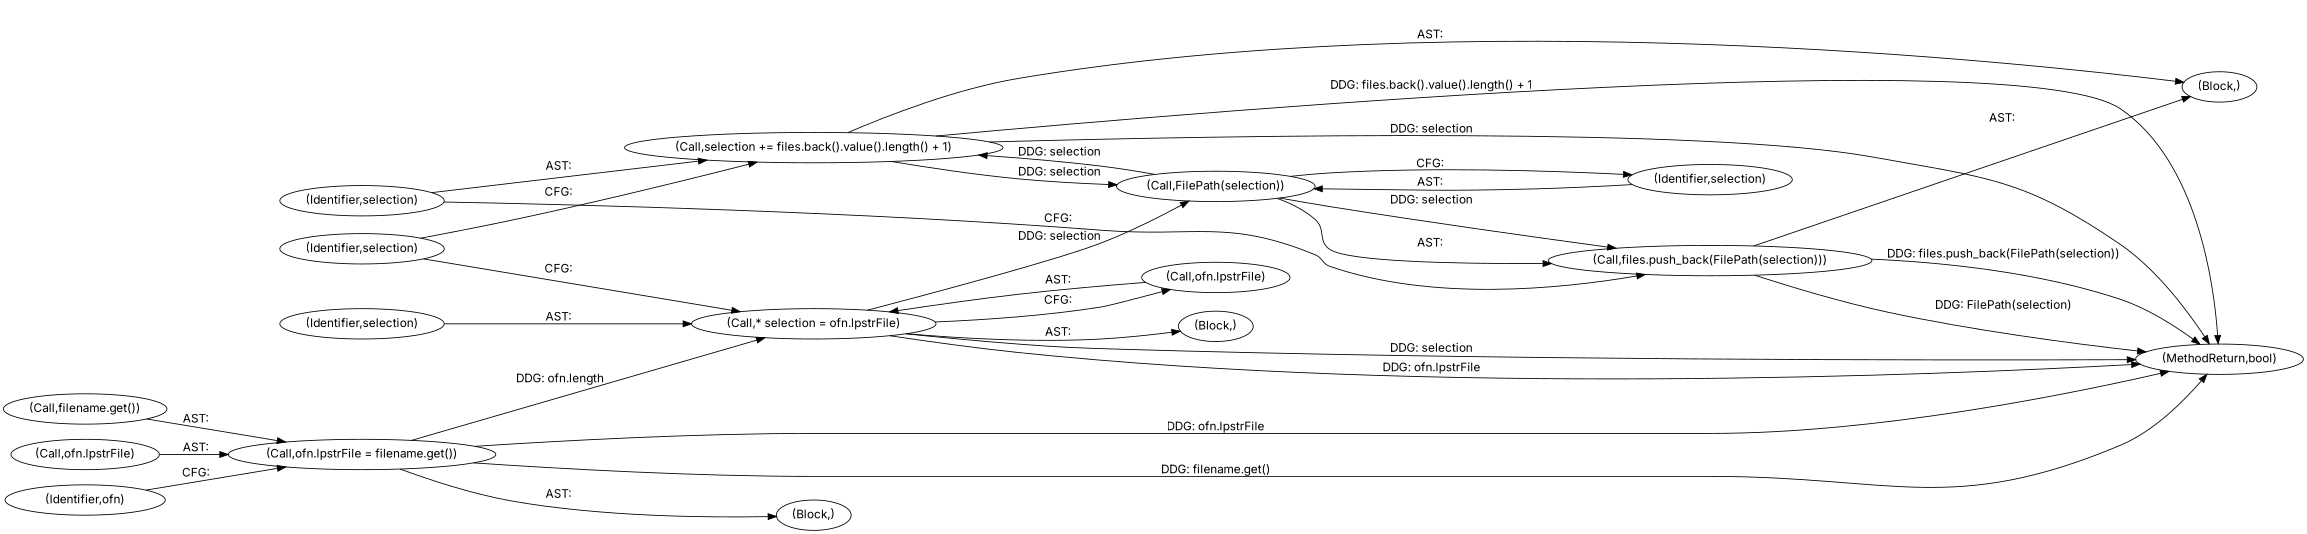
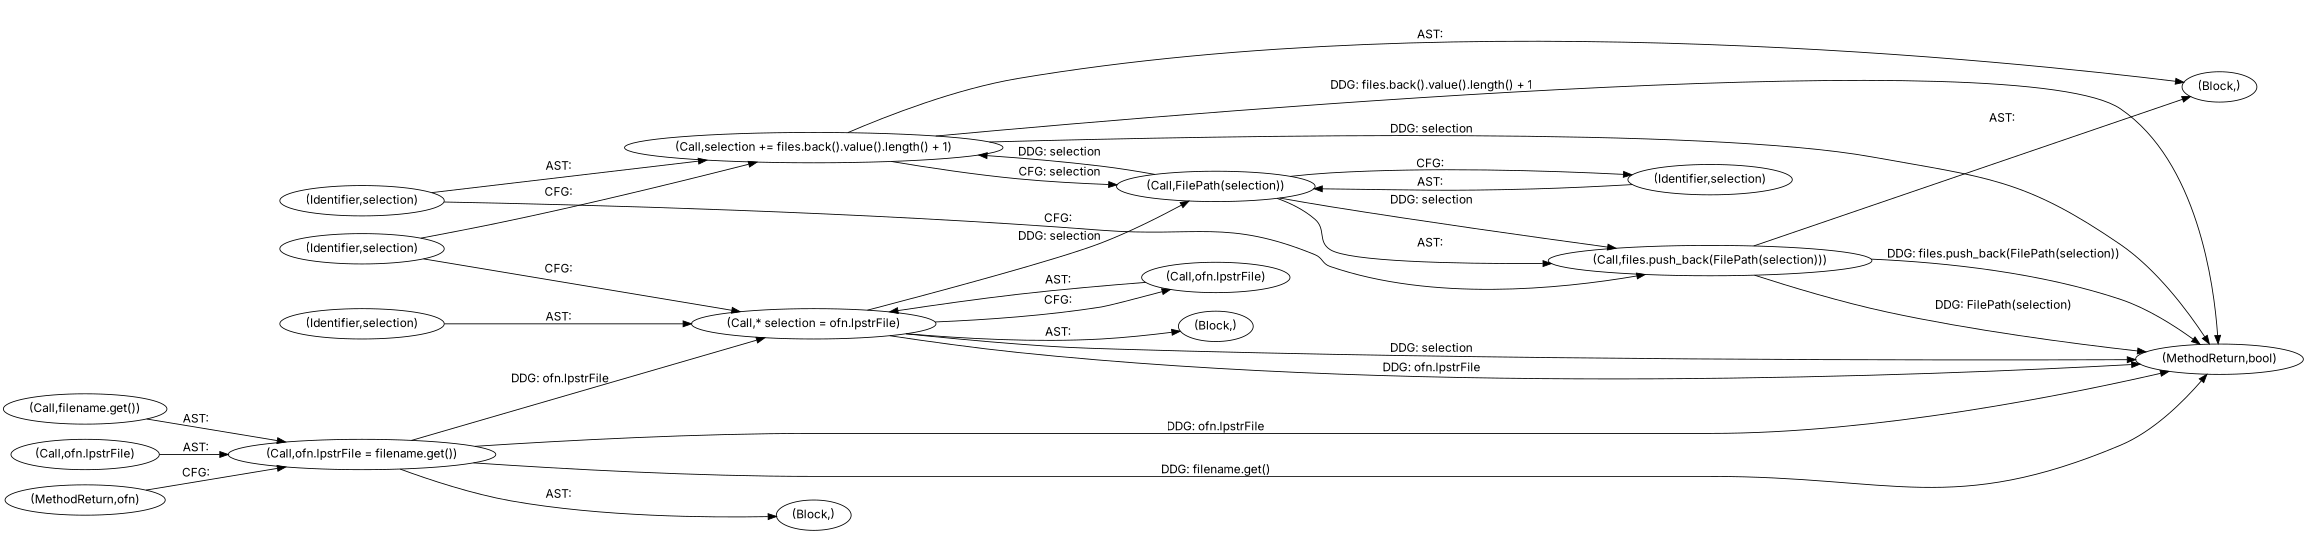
(1060, 172) -> (1060, 172)
(560, 379) -> (560, 379)
(85, 500) -> (85, 500)
